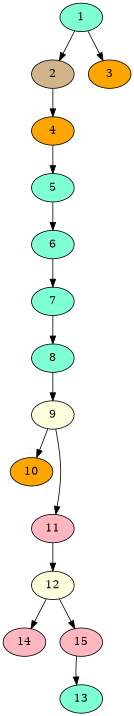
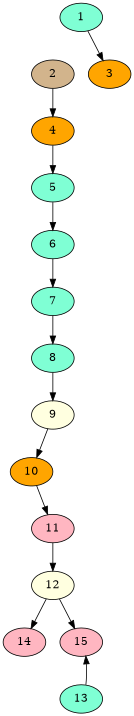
(69, 42) -> none
(61, 468) -> (41, 496)
(76, 666) -> (87, 674)
